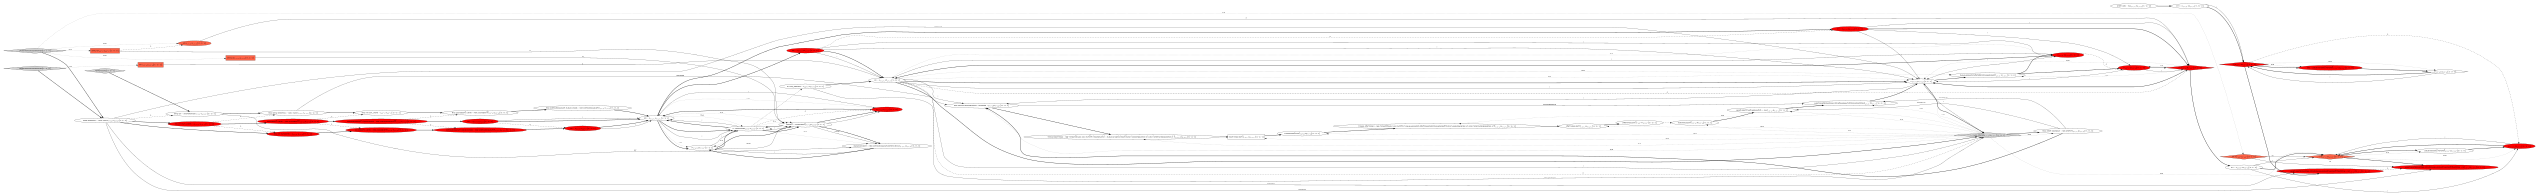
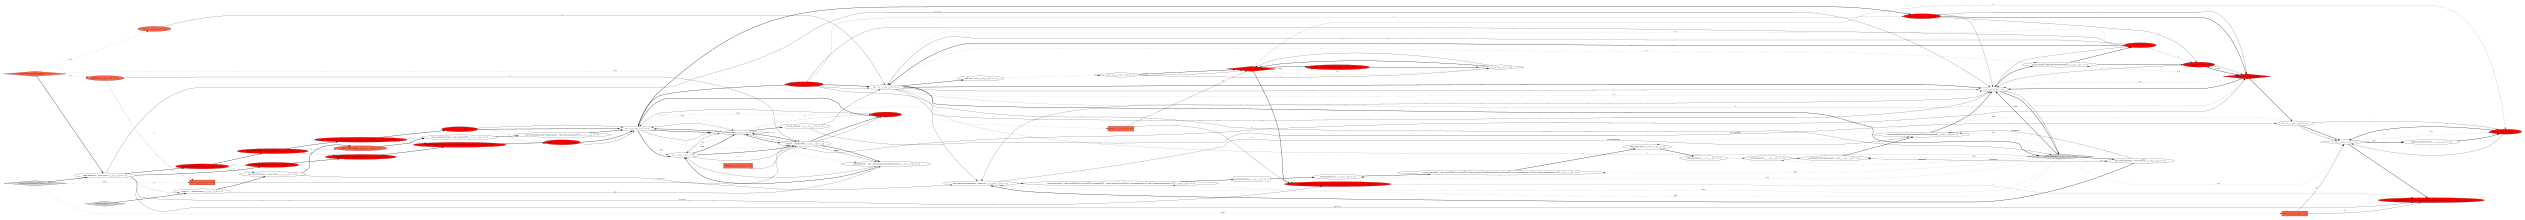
(2164, 6) -> (1051, 77)
(2190, 6) -> (1121, 75)
(195, 43) -> (202, 182)
(78, 51) -> (70, 76)
(105, 51) -> (105, 78)
(134, 59) -> none
(151, 65) -> (154, 29)
(35, 68) -> (35, 74)
none -> (1315, 77)
(848, 83) -> (849, 106)
none -> (931, 83)
(777, 107) -> (765, 129)
(381, 113) -> (361, 148)
(1945, 117) -> (2029, 125)
(1790, 128) -> (1970, 121)
(748, 129) -> (738, 133)
none -> (1121, 129)
(1850, 131) -> (1922, 160)
(1614, 140) -> none
(2244, 157) -> (2295, 214)
(2330, 157) -> (2345, 142)
(1370, 180) -> (1540, 135)
